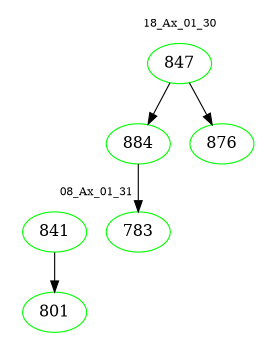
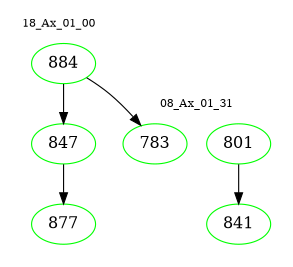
(180, 24) -> (59, 24)
(162, 98) -> (64, 98)
(222, 144) -> (64, 224)
(55, 267) -> (239, 179)
